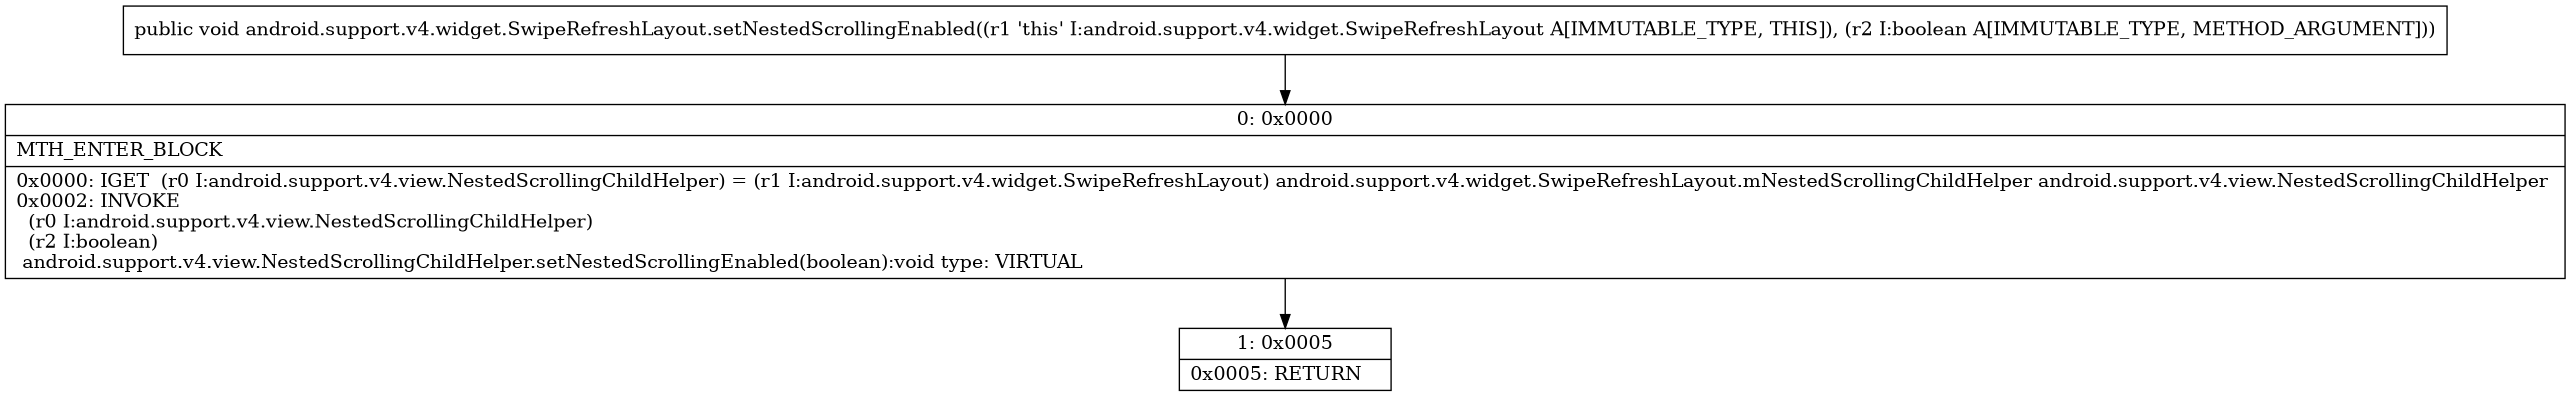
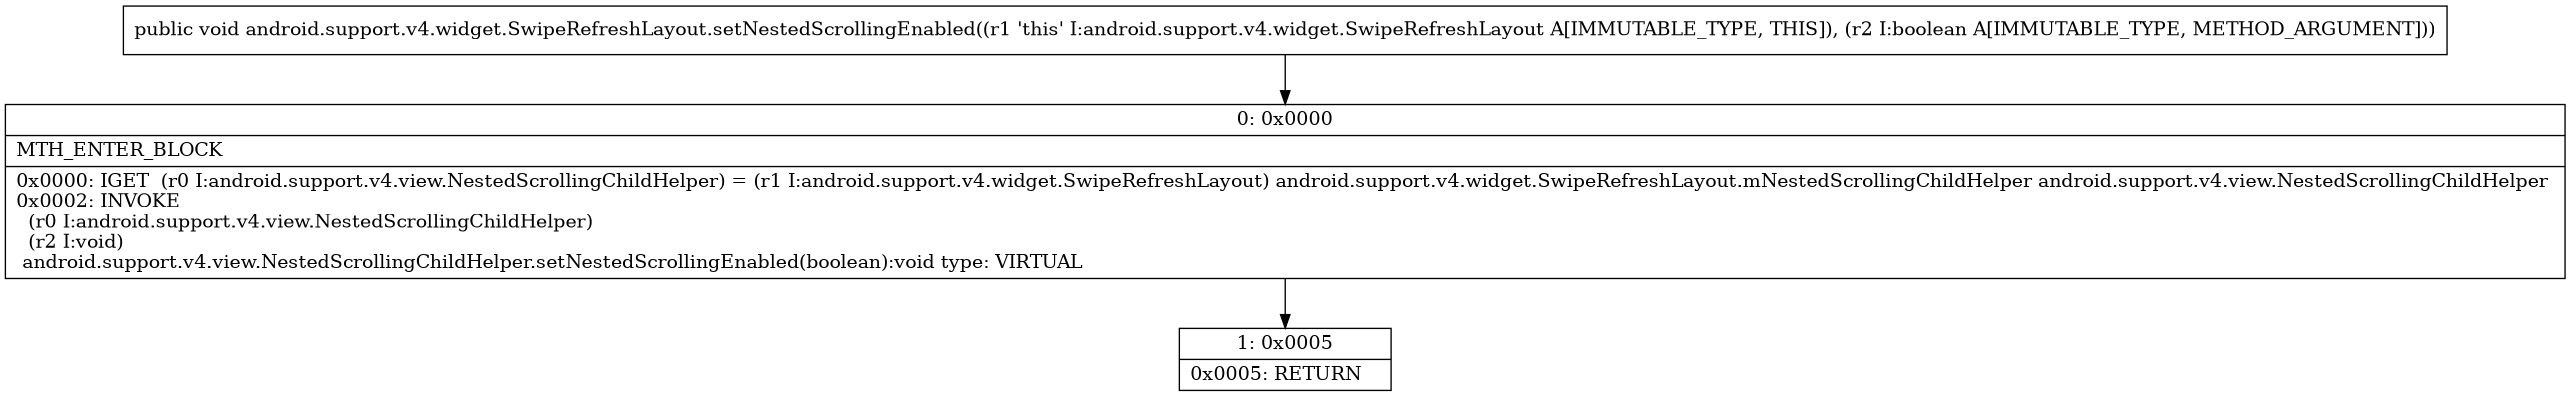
(88, 242) -> (70, 242)
